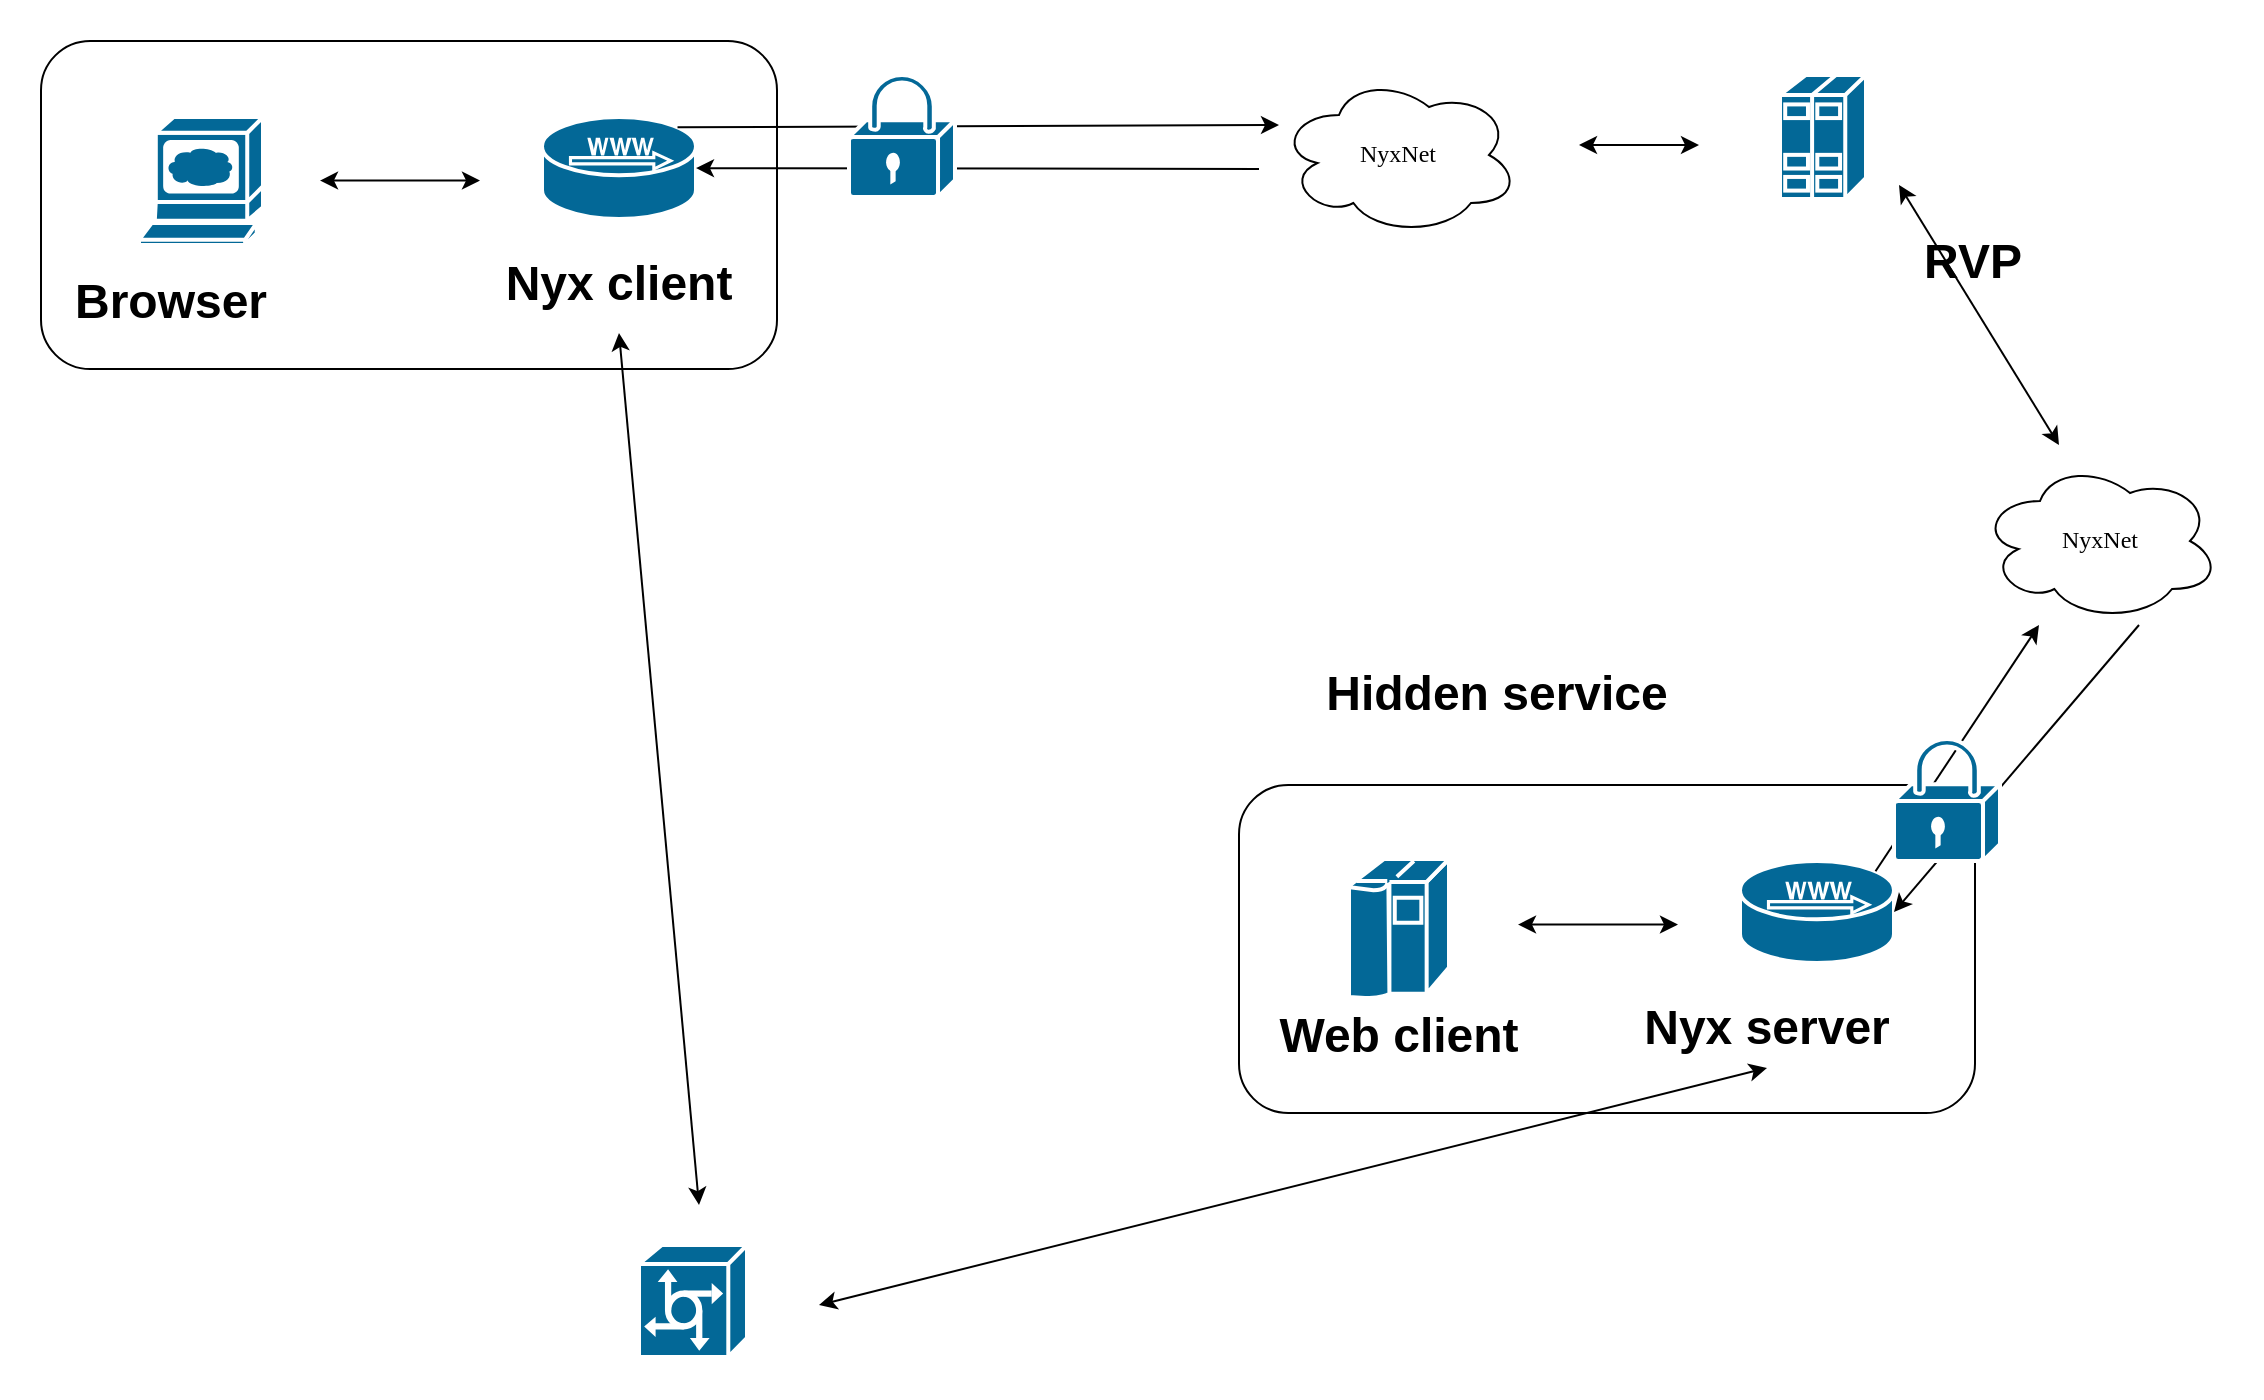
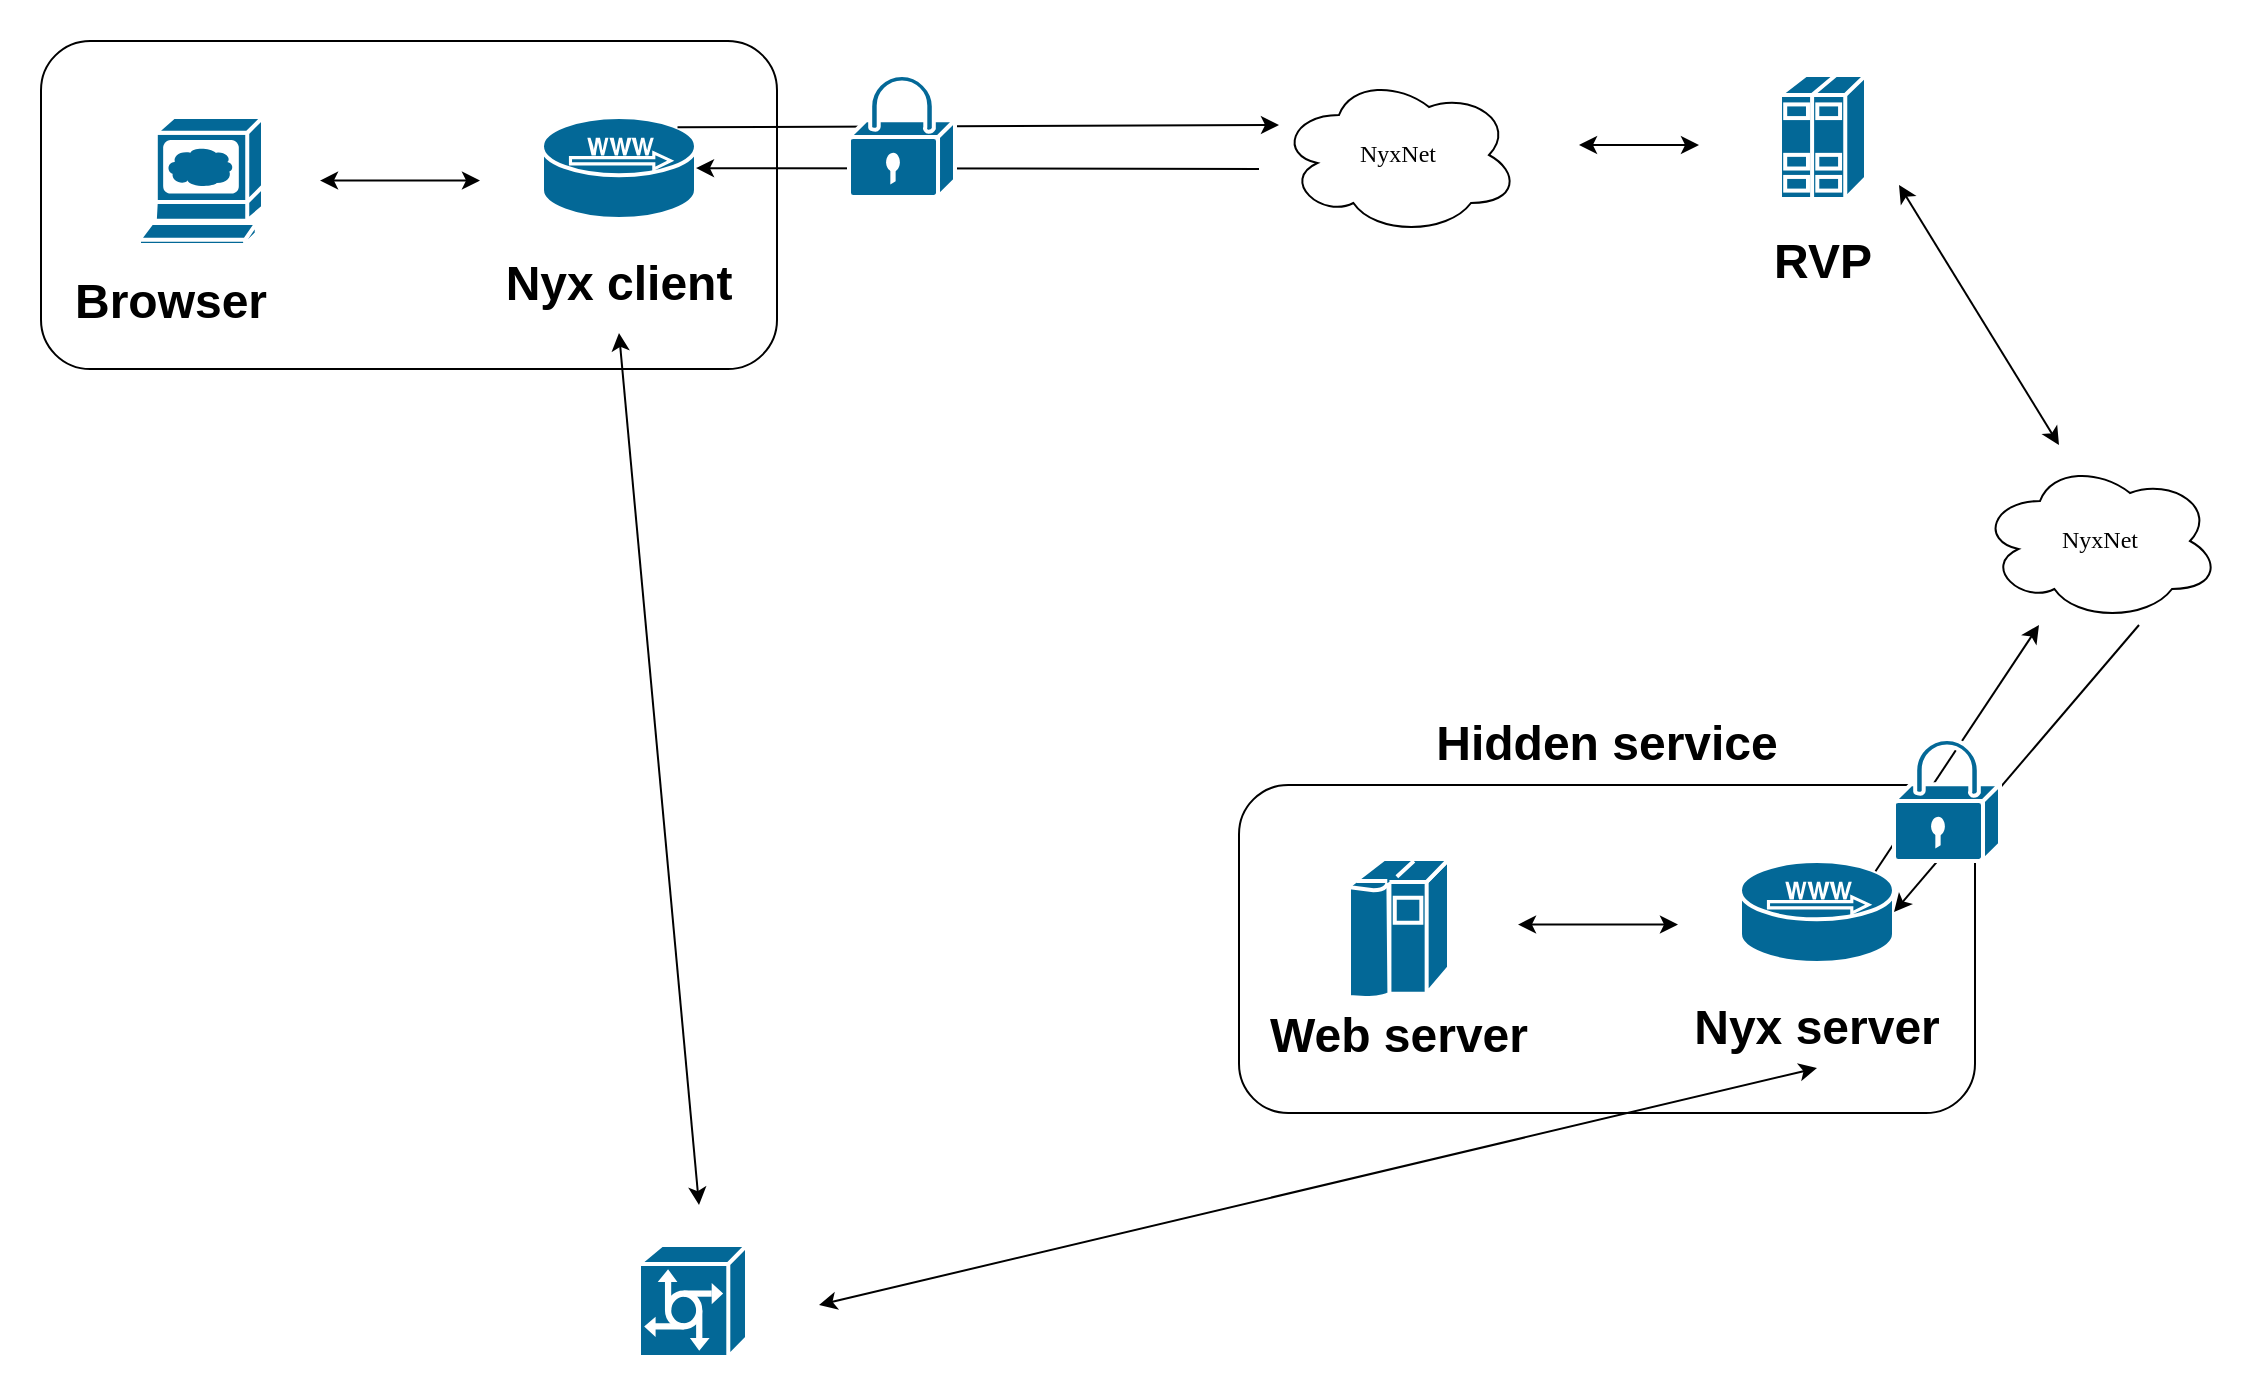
(1973, 263) -> (1823, 263)
(1497, 695) -> (1607, 745)
(1767, 1028) -> (1817, 1028)
(1400, 1037) -> (1400, 1037)
